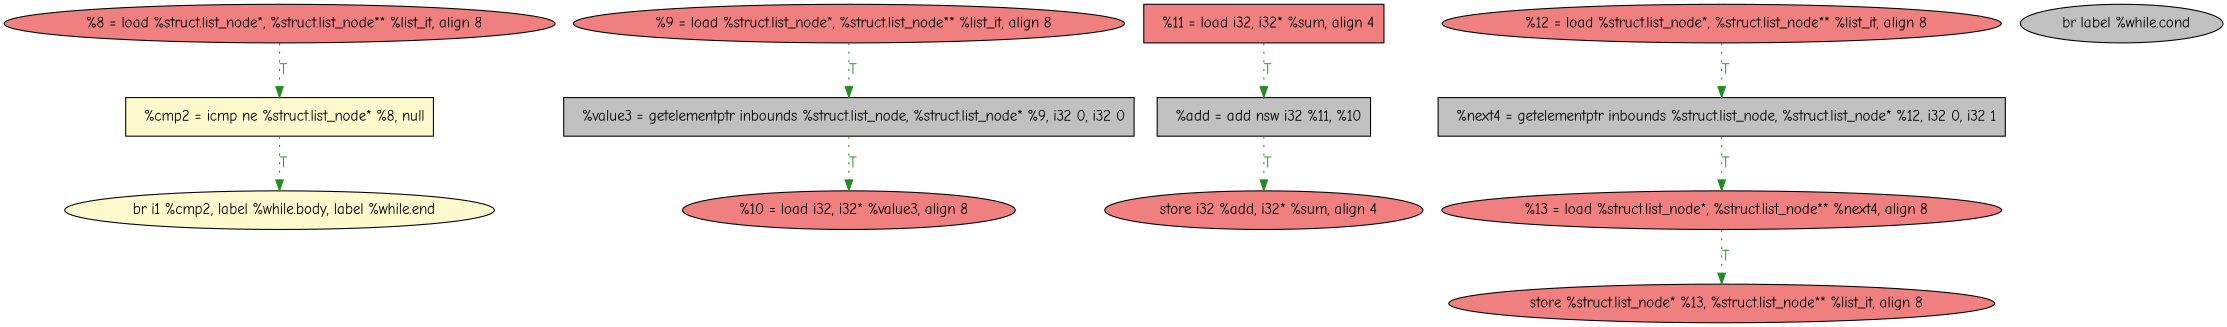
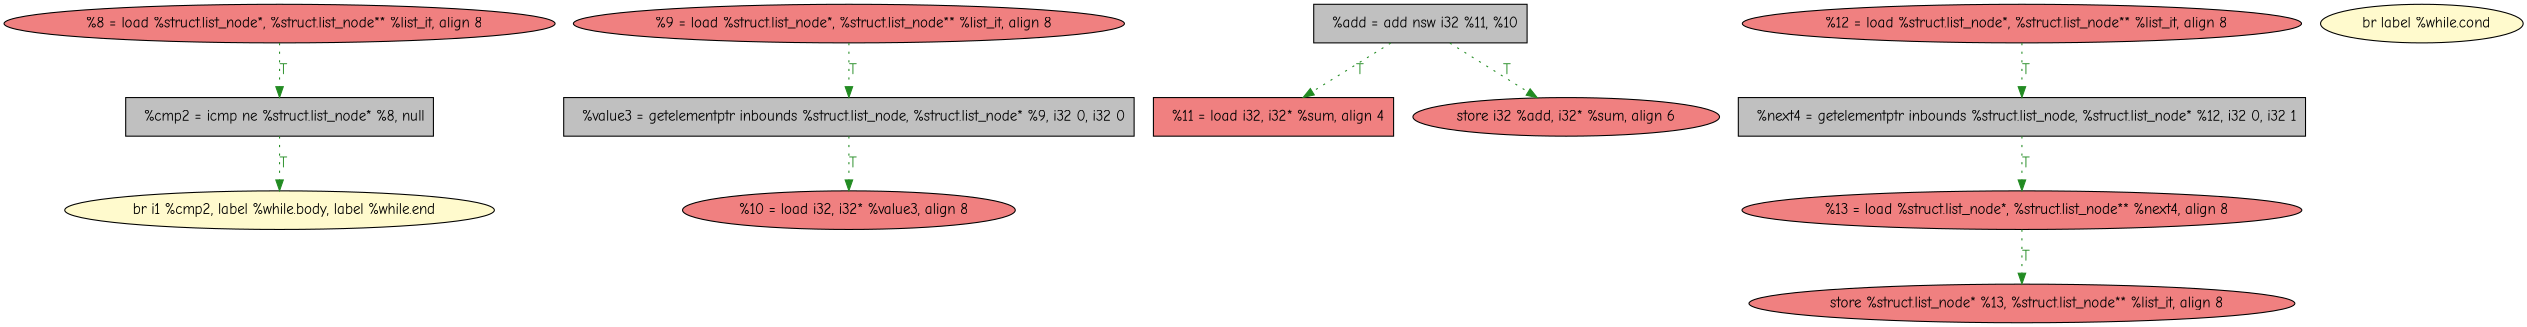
(2122, 24) -> (2422, 24)
(1264, 65) -> (1352, 67)
(280, 117) -> (280, 117)
(1264, 210) -> (1566, 117)
